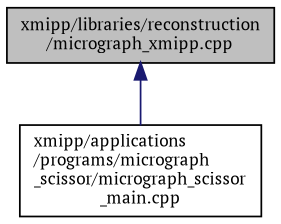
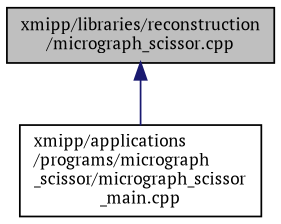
(141, 35) -> (141, 35)
